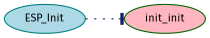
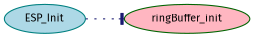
(165, 19) -> (187, 19)
